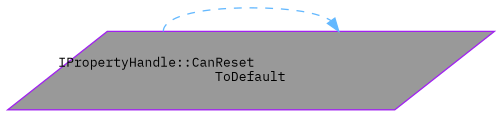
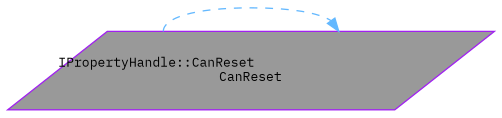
(251, 71) -> (251, 71)
